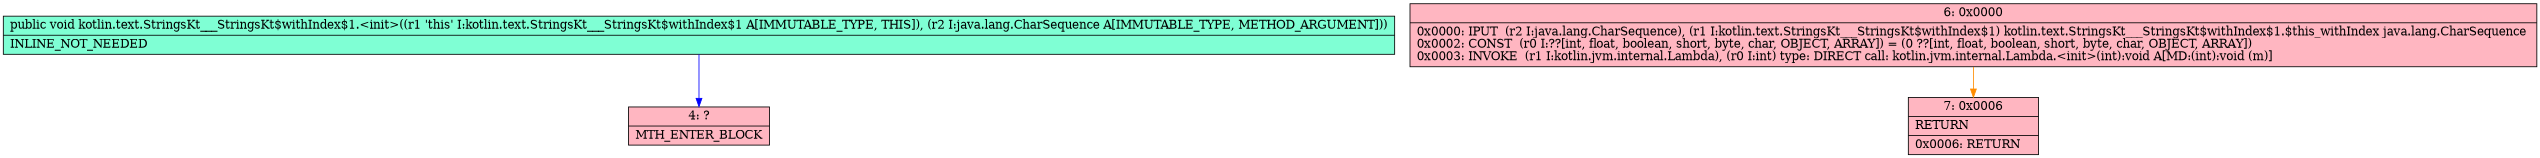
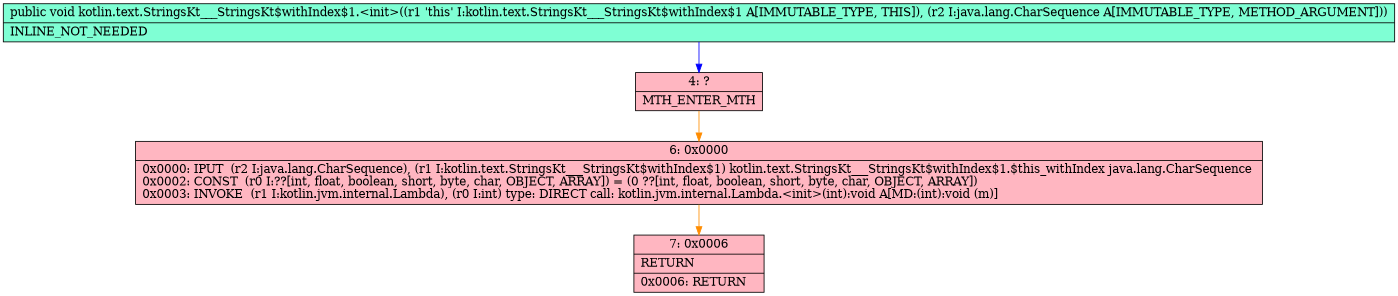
none -> (699, 122)
(699, 135) -> (699, 101)
